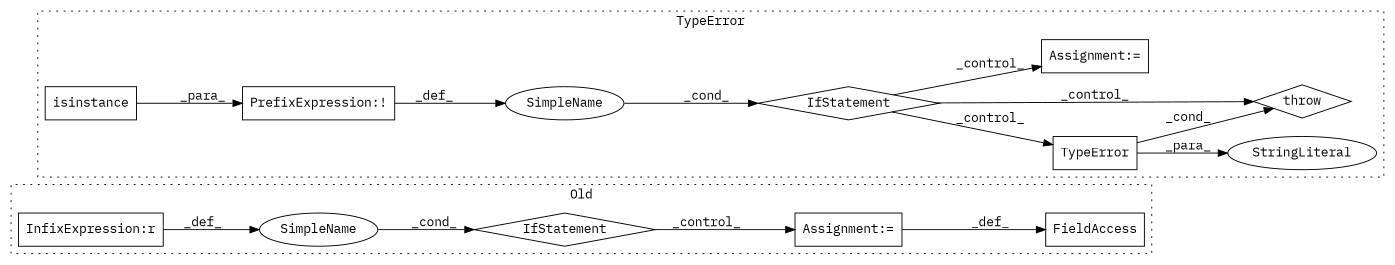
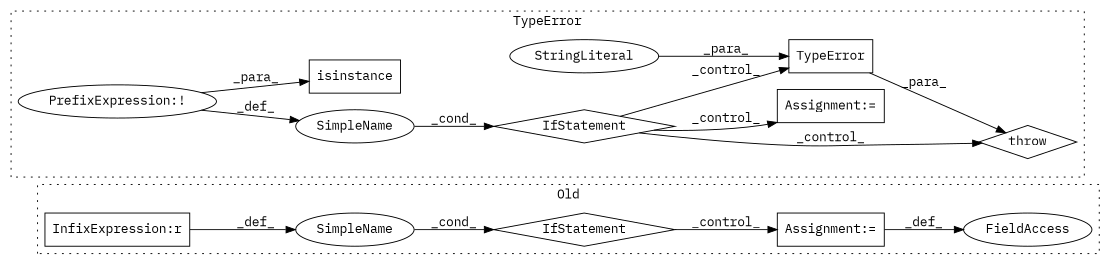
(185, 103) -> (251, 87)
(319, 103) -> (117, 101)
(1188, 118) -> (924, 83)
(1178, 153) -> (719, 56)
(1095, 230) -> (1028, 230)
